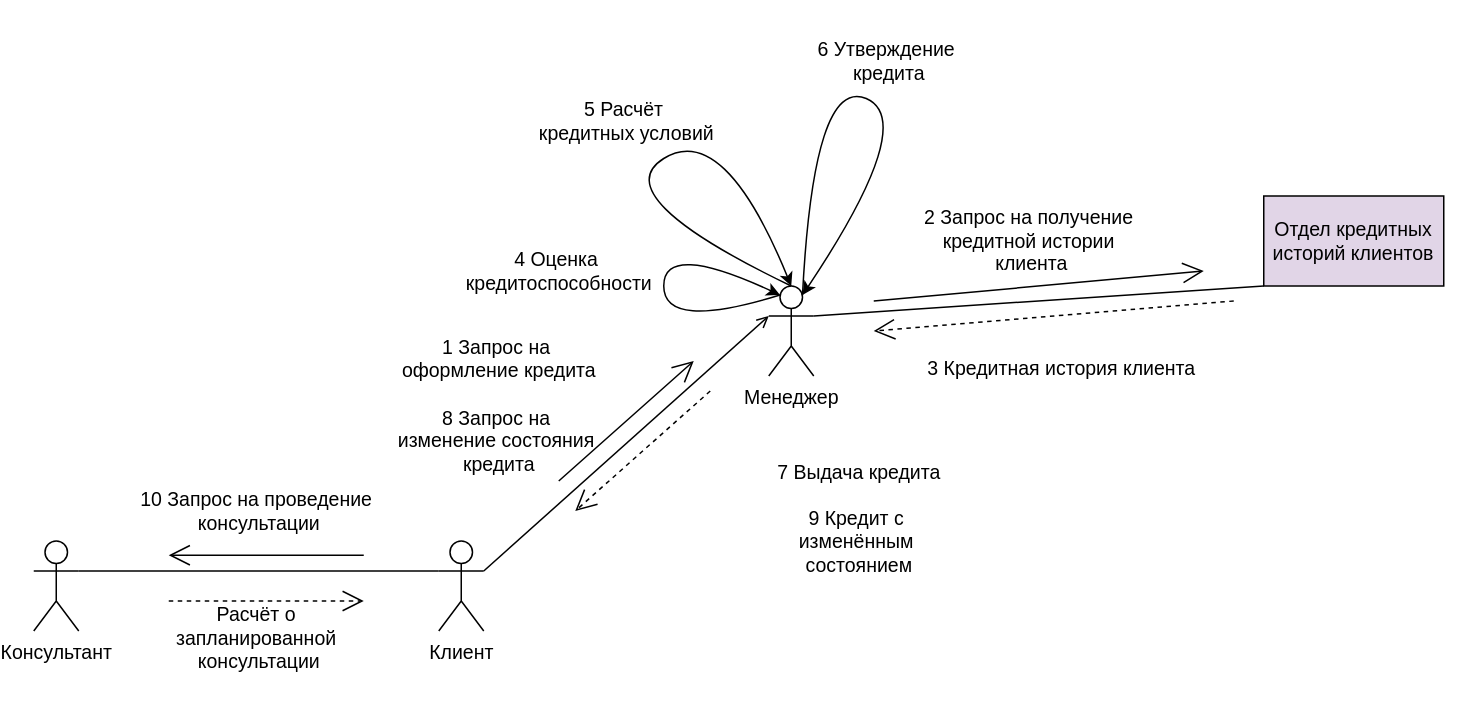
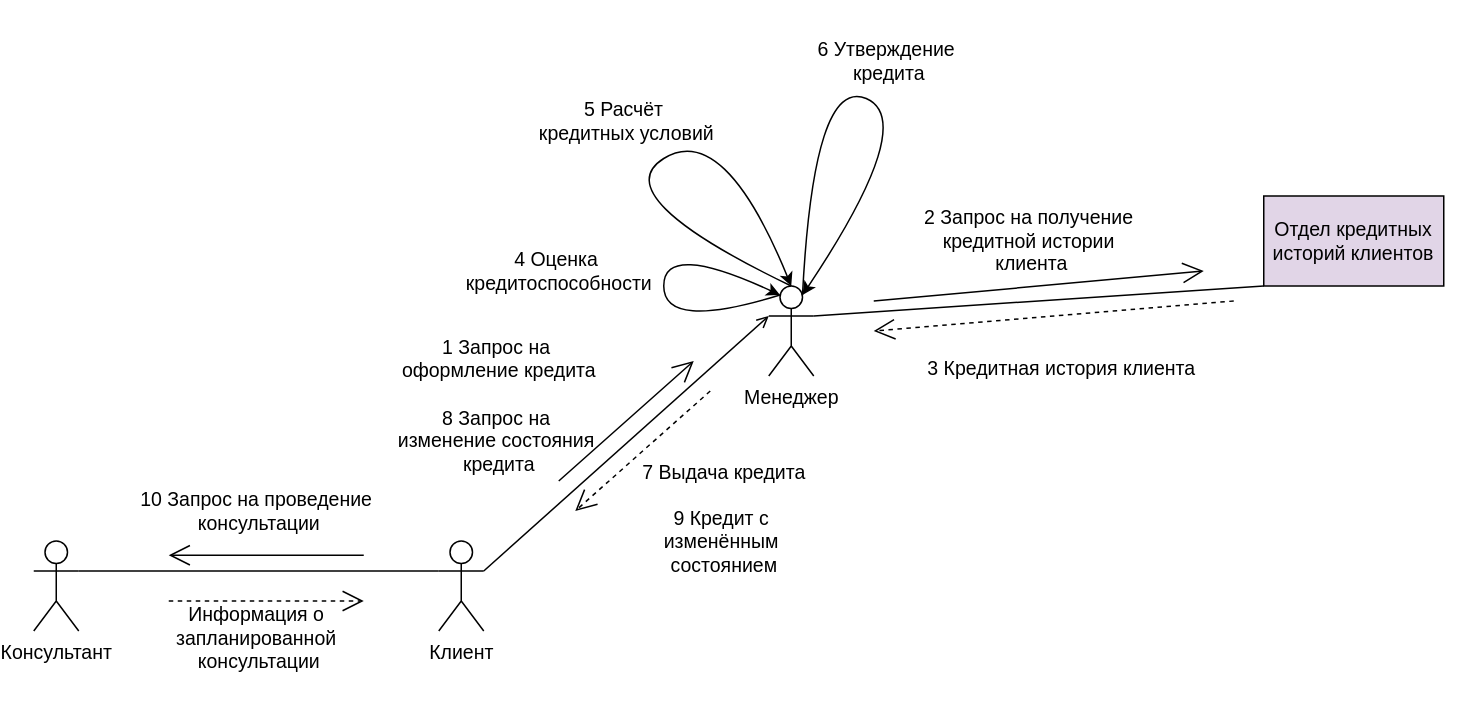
(859, 518) -> (724, 518)
(260, 638) -> (260, 638)
